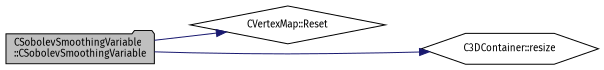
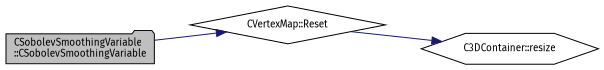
(287, 54) -> (391, 36)
